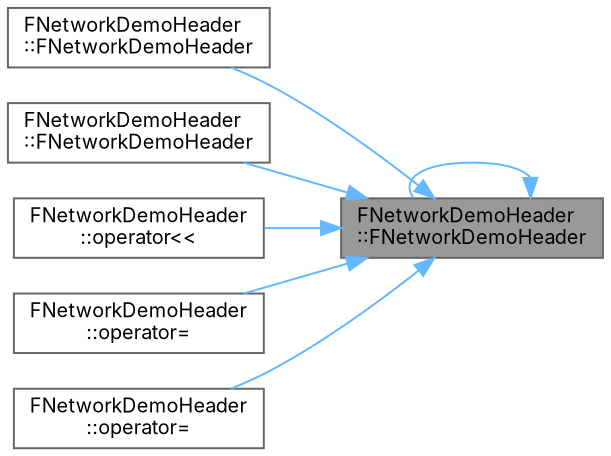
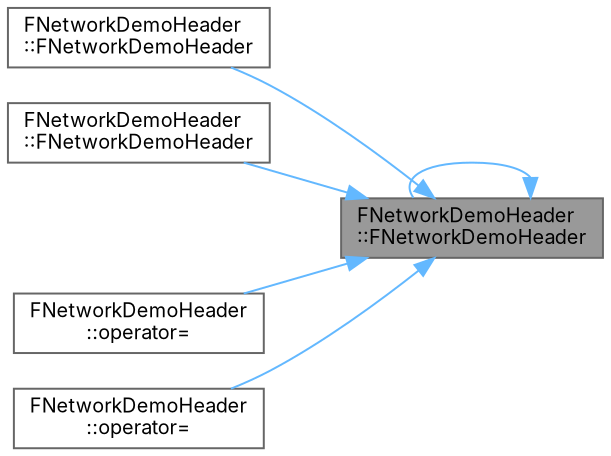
(139, 228) -> none
